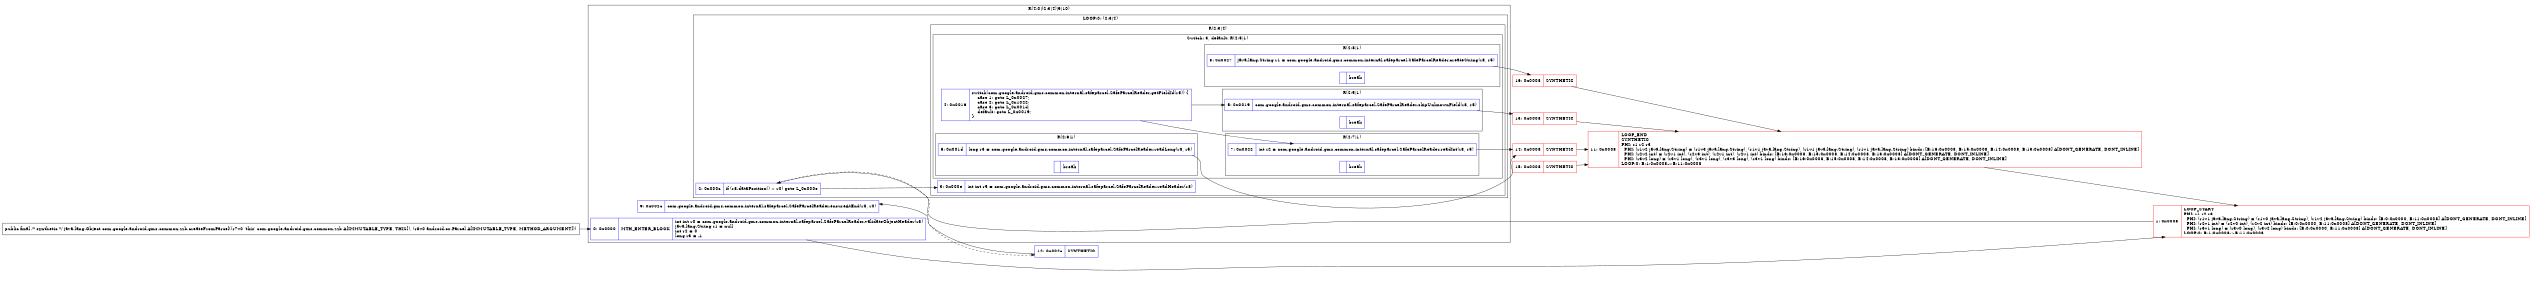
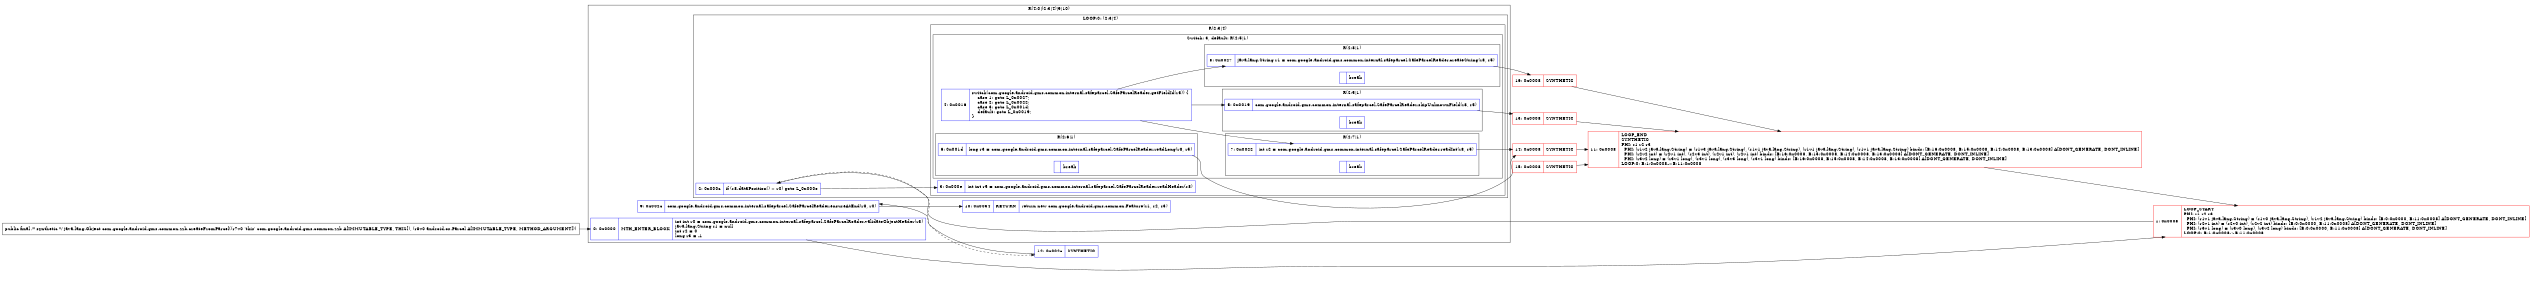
none -> (1169, 76)
(1001, 102) -> (1001, 102)
none -> (1066, 206)
